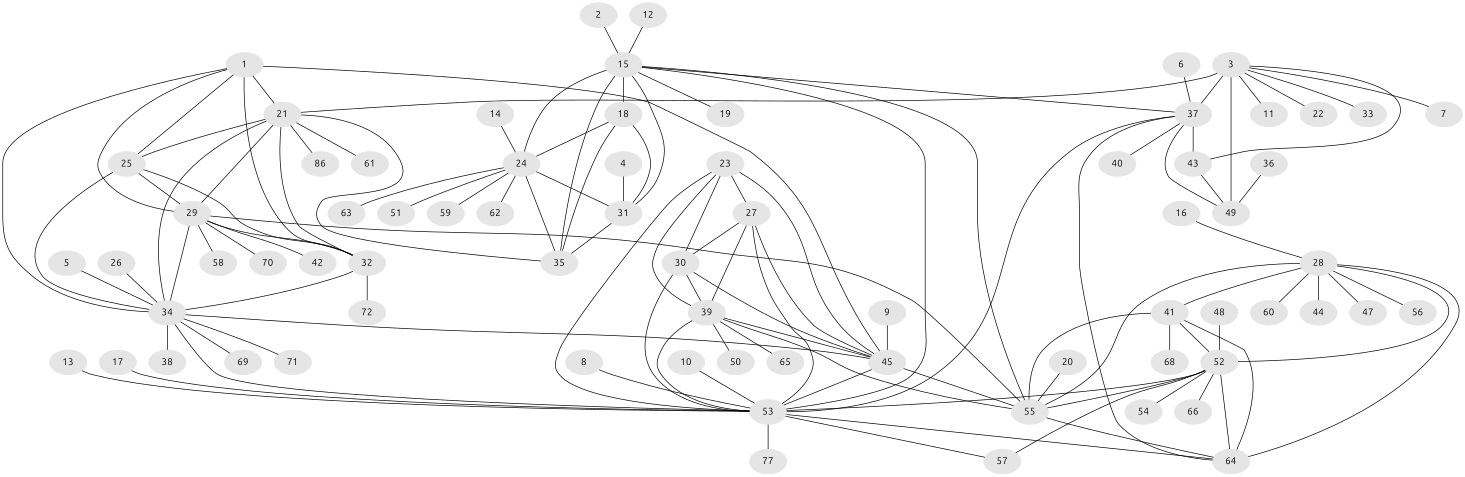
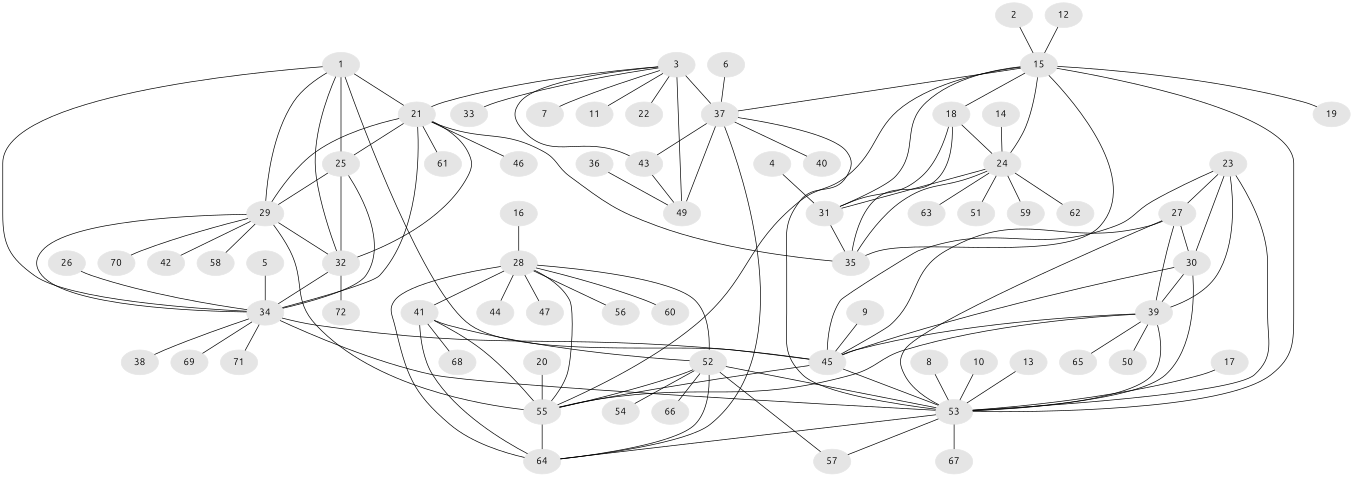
(320, 164) -> (519, 164)
(1219, 313) -> none
(768, 462) -> (954, 462)
